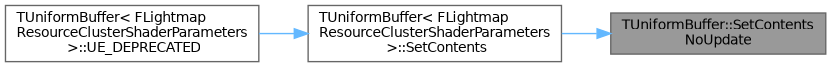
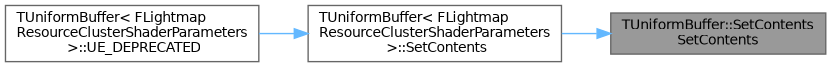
(718, 34) -> (718, 34)
